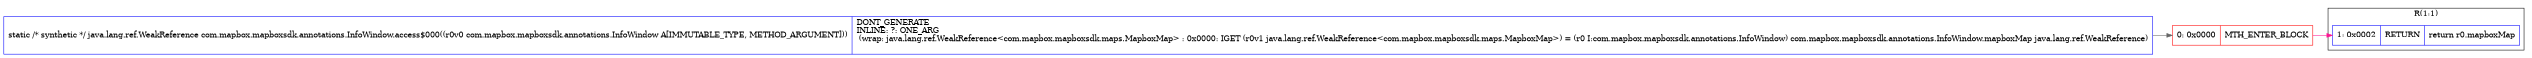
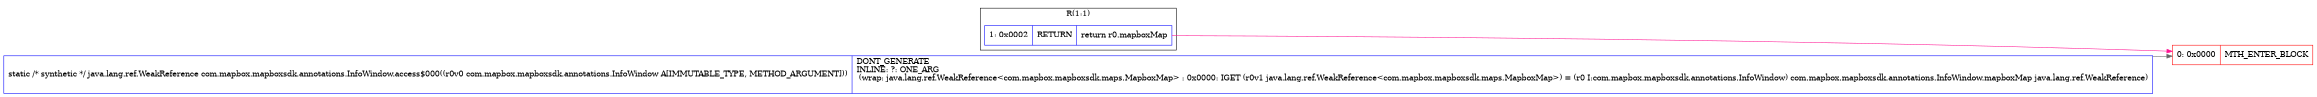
(2320, 35) -> (1669, 40)
